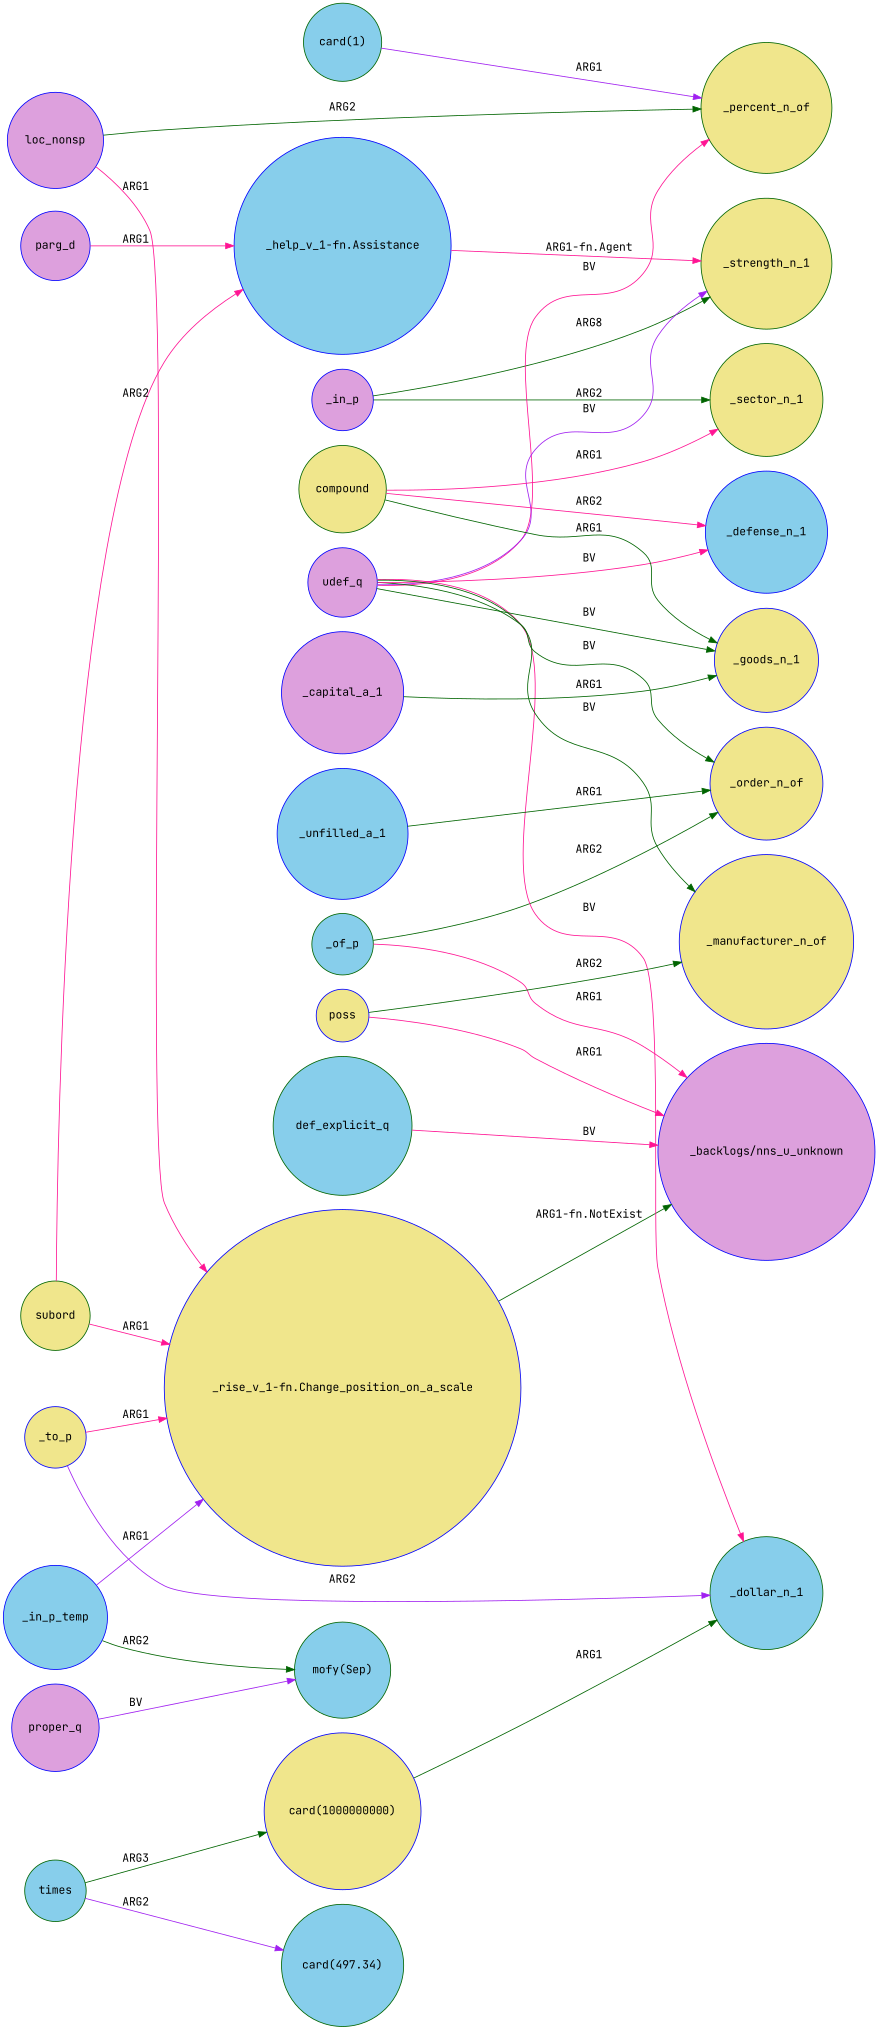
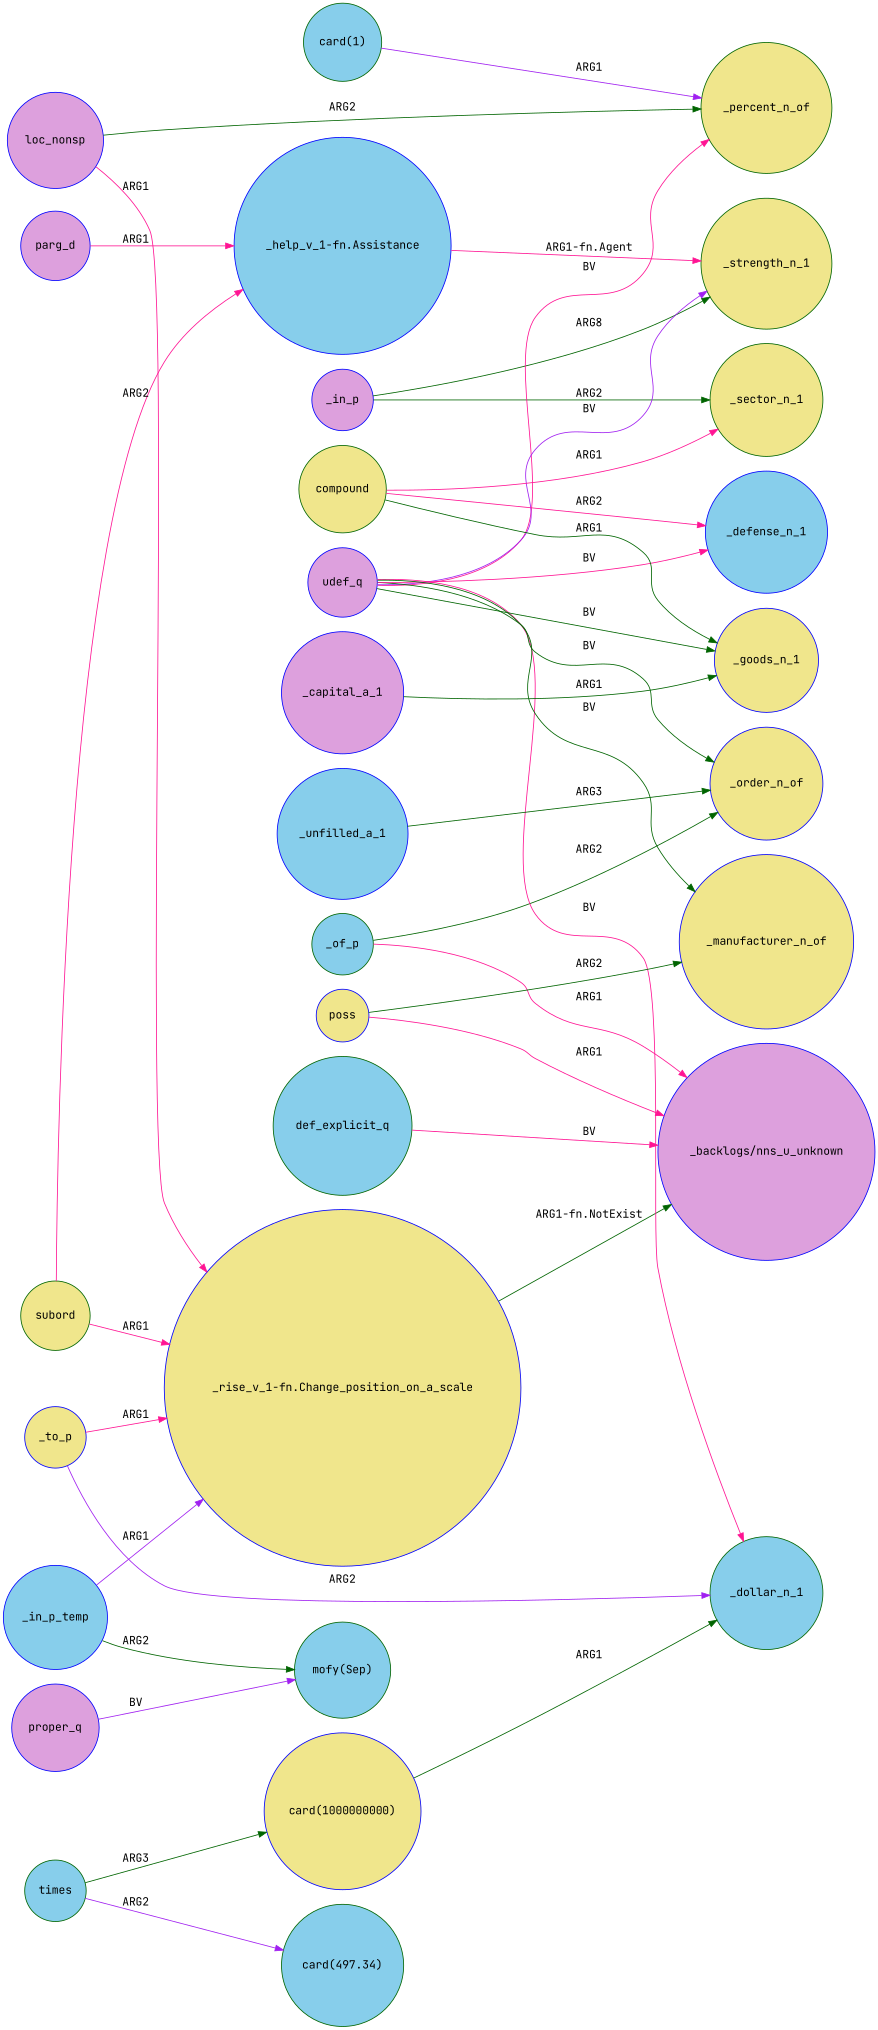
(589, 792) -> (589, 792)
